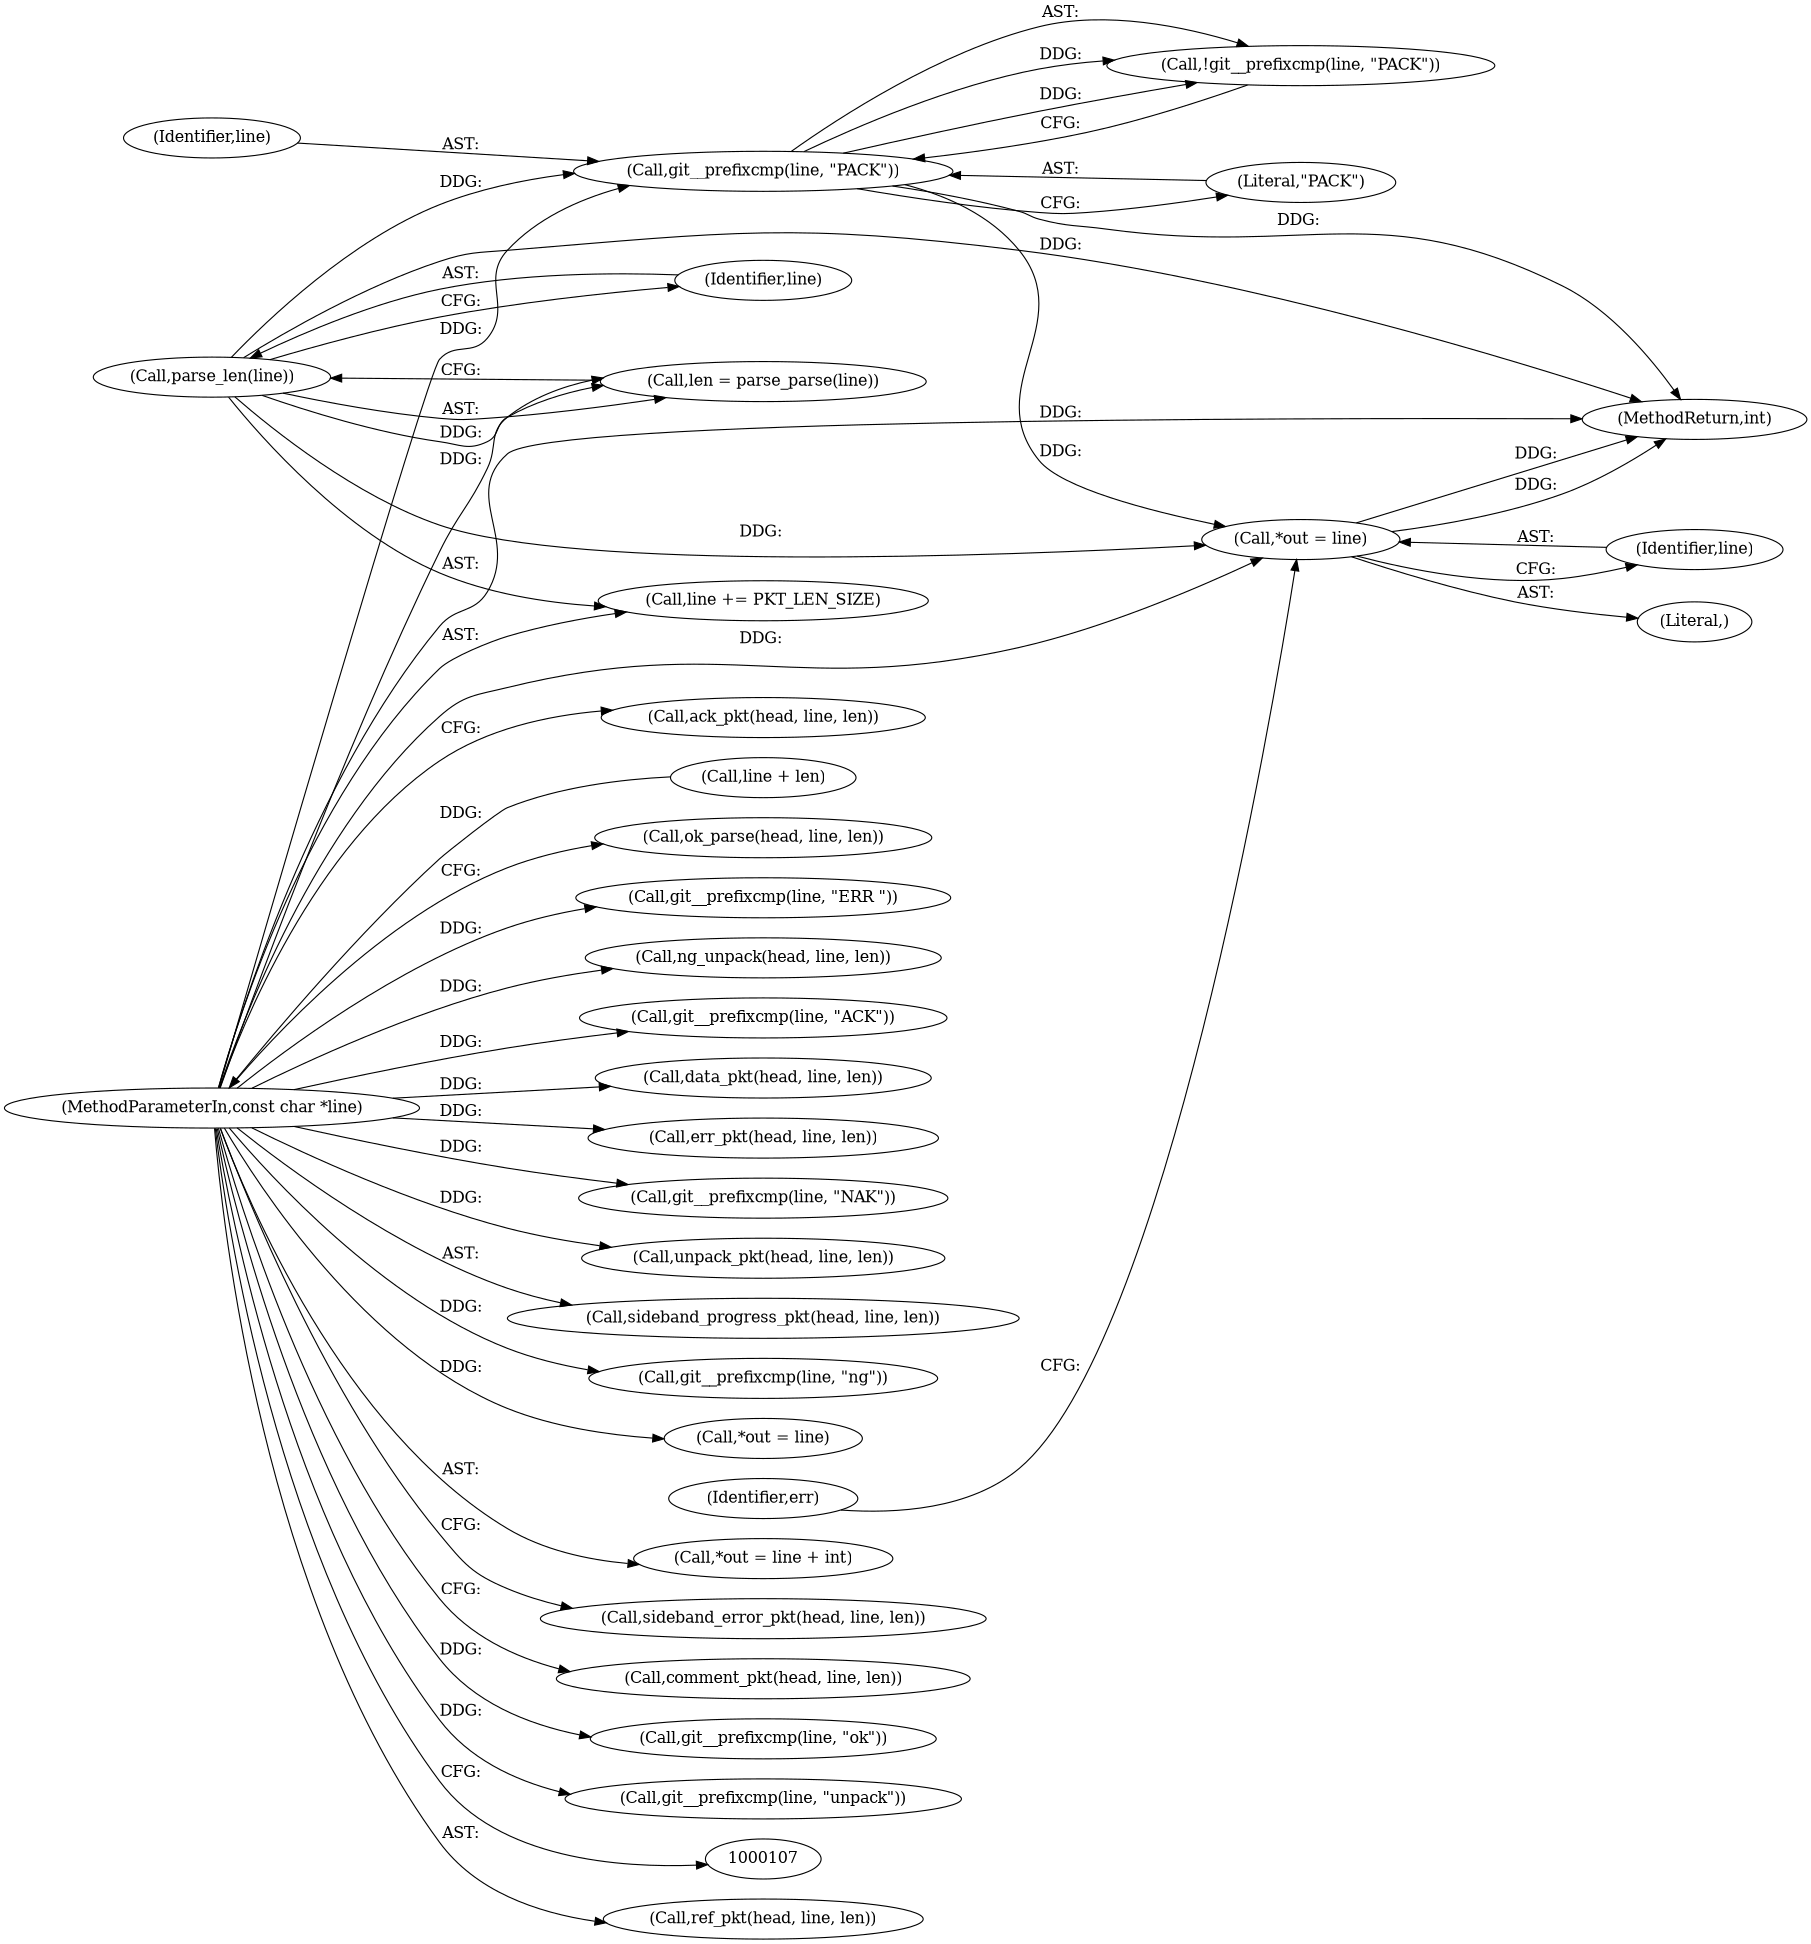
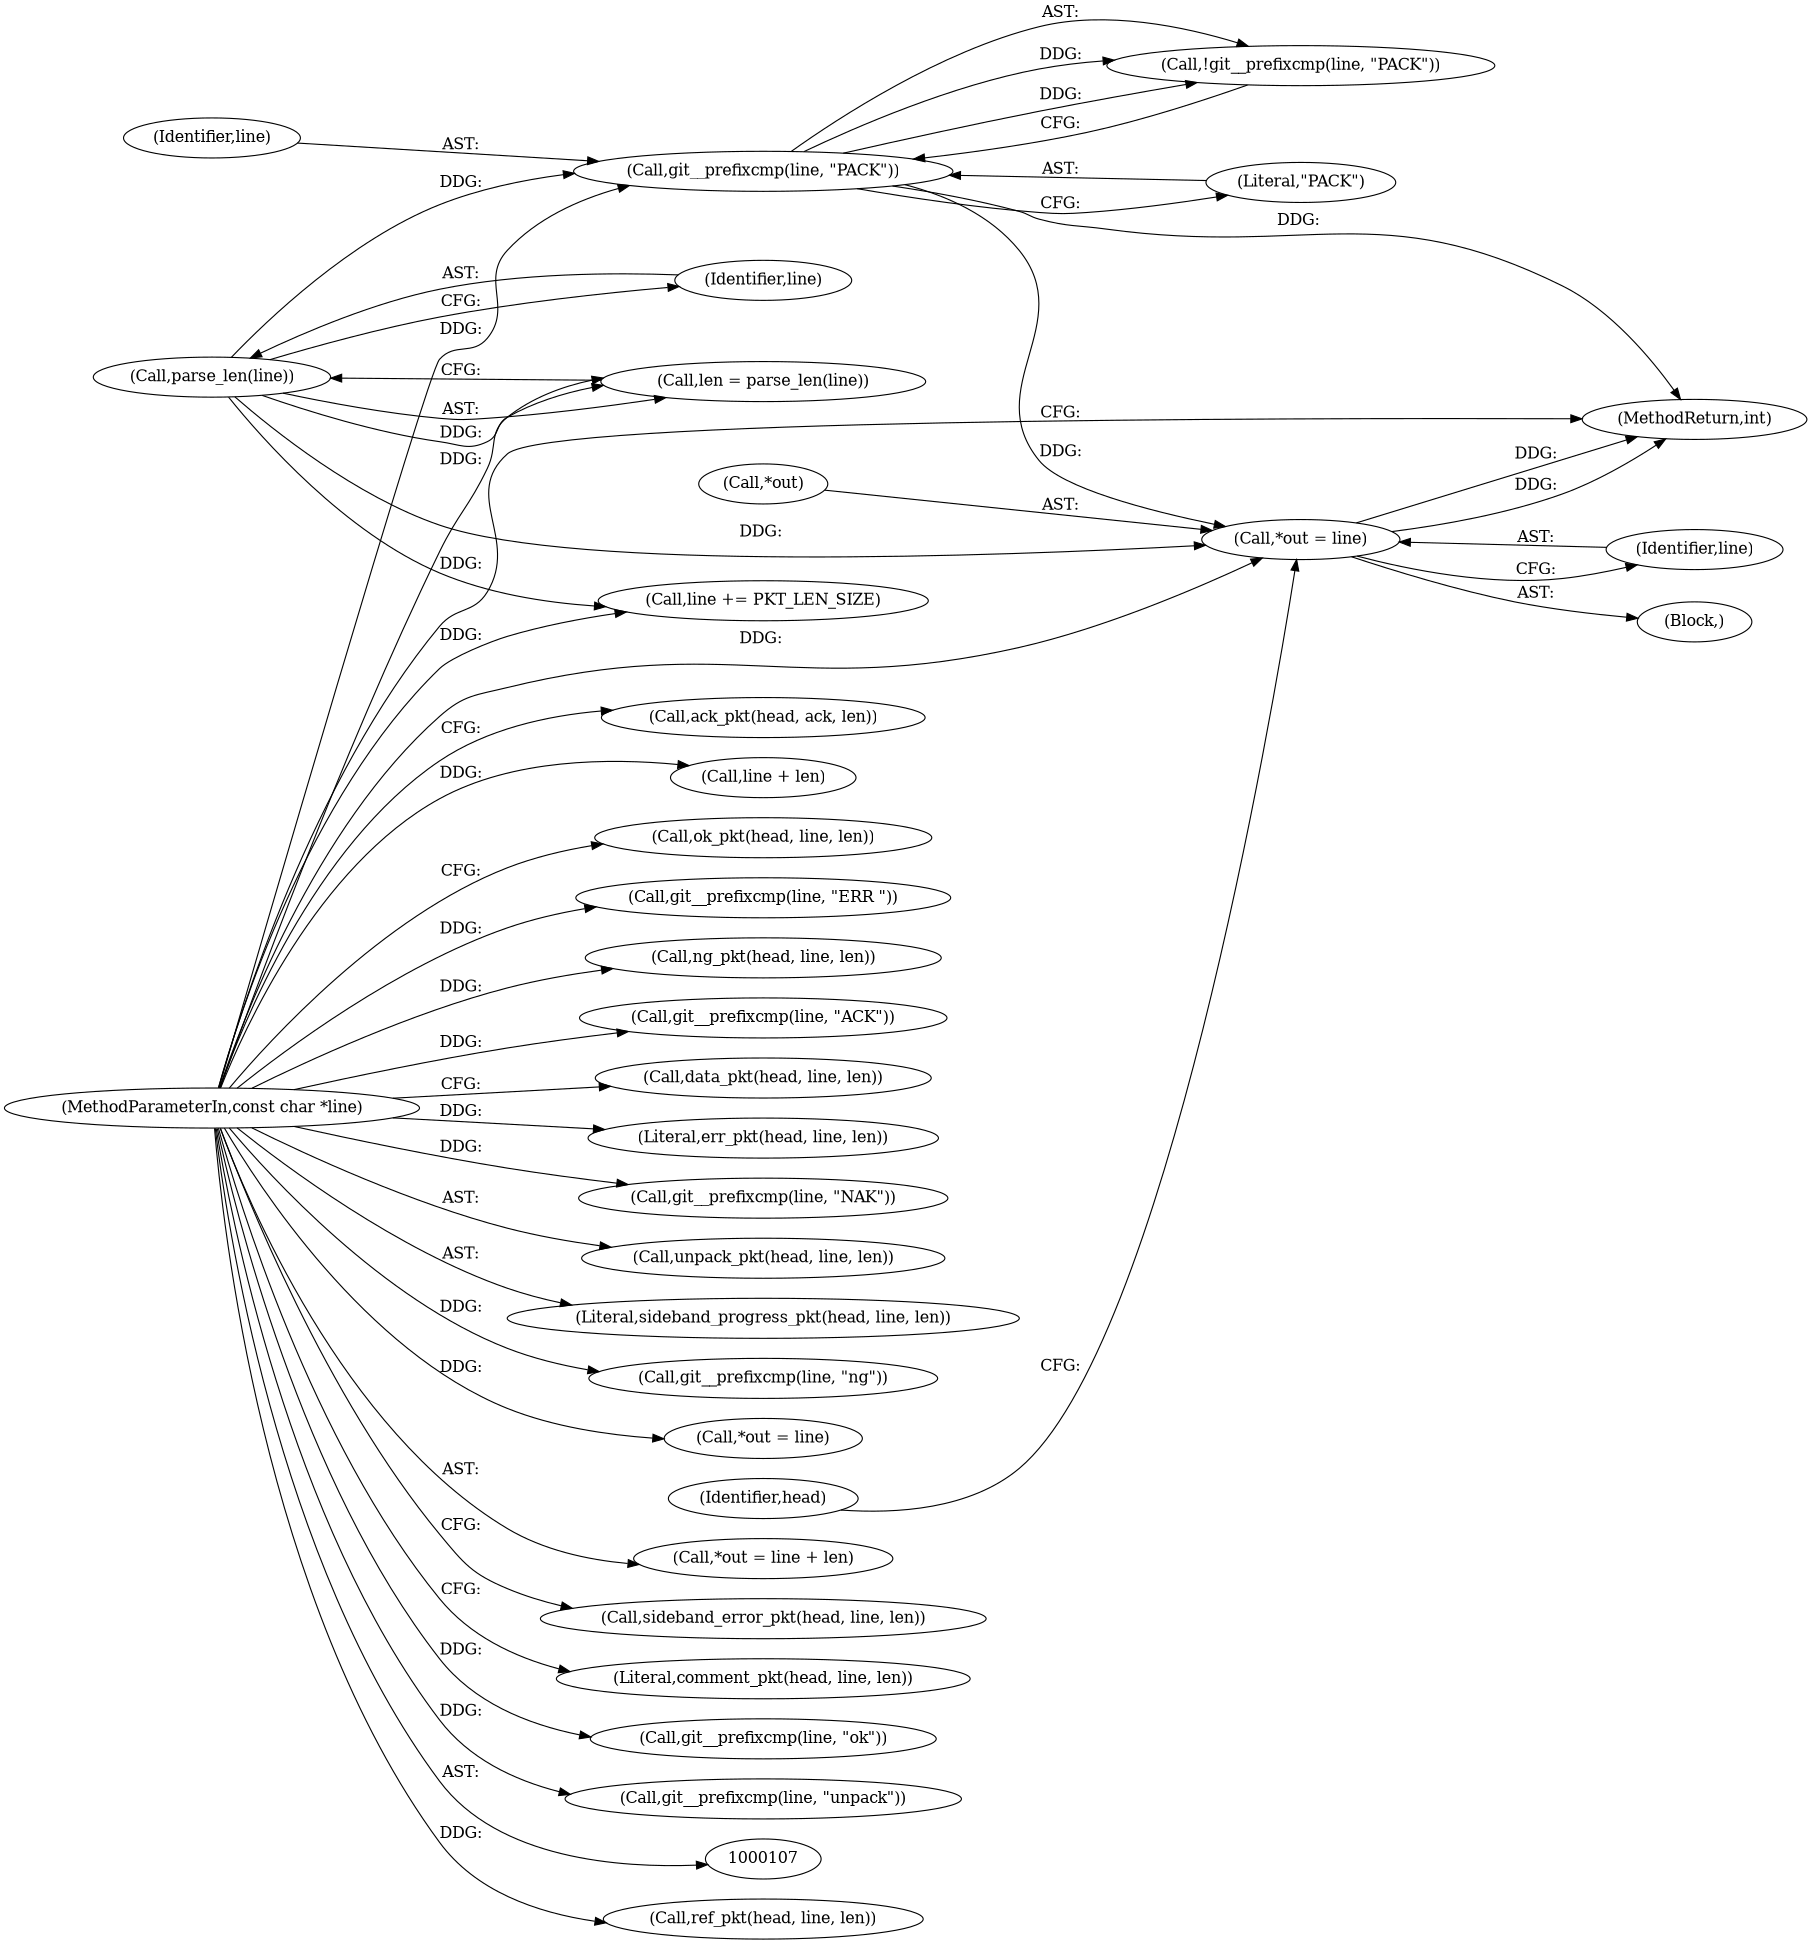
(934, 241) -> none
(763, 382) -> (763, 382)
(1063, 413) -> (1063, 413)
none -> (763, 484)
(463, 565) -> (463, 565)
(1695, 622) -> (1695, 622)
(463, 636) -> (463, 636)
(763, 718) -> (763, 718)
(763, 838) -> (763, 838)
(422, 875) -> (389, 835)
(763, 958) -> (763, 958)
(463, 1085) -> (463, 1085)
(763, 1138) -> (763, 1138)
(463, 1199) -> (463, 1199)
(763, 1318) -> (763, 1318)
(763, 1499) -> (763, 1499)
(763, 1559) -> (763, 1559)
(763, 1679) -> (763, 1679)
(463, 1773) -> (463, 1773)
(463, 1834) -> (463, 1834)
